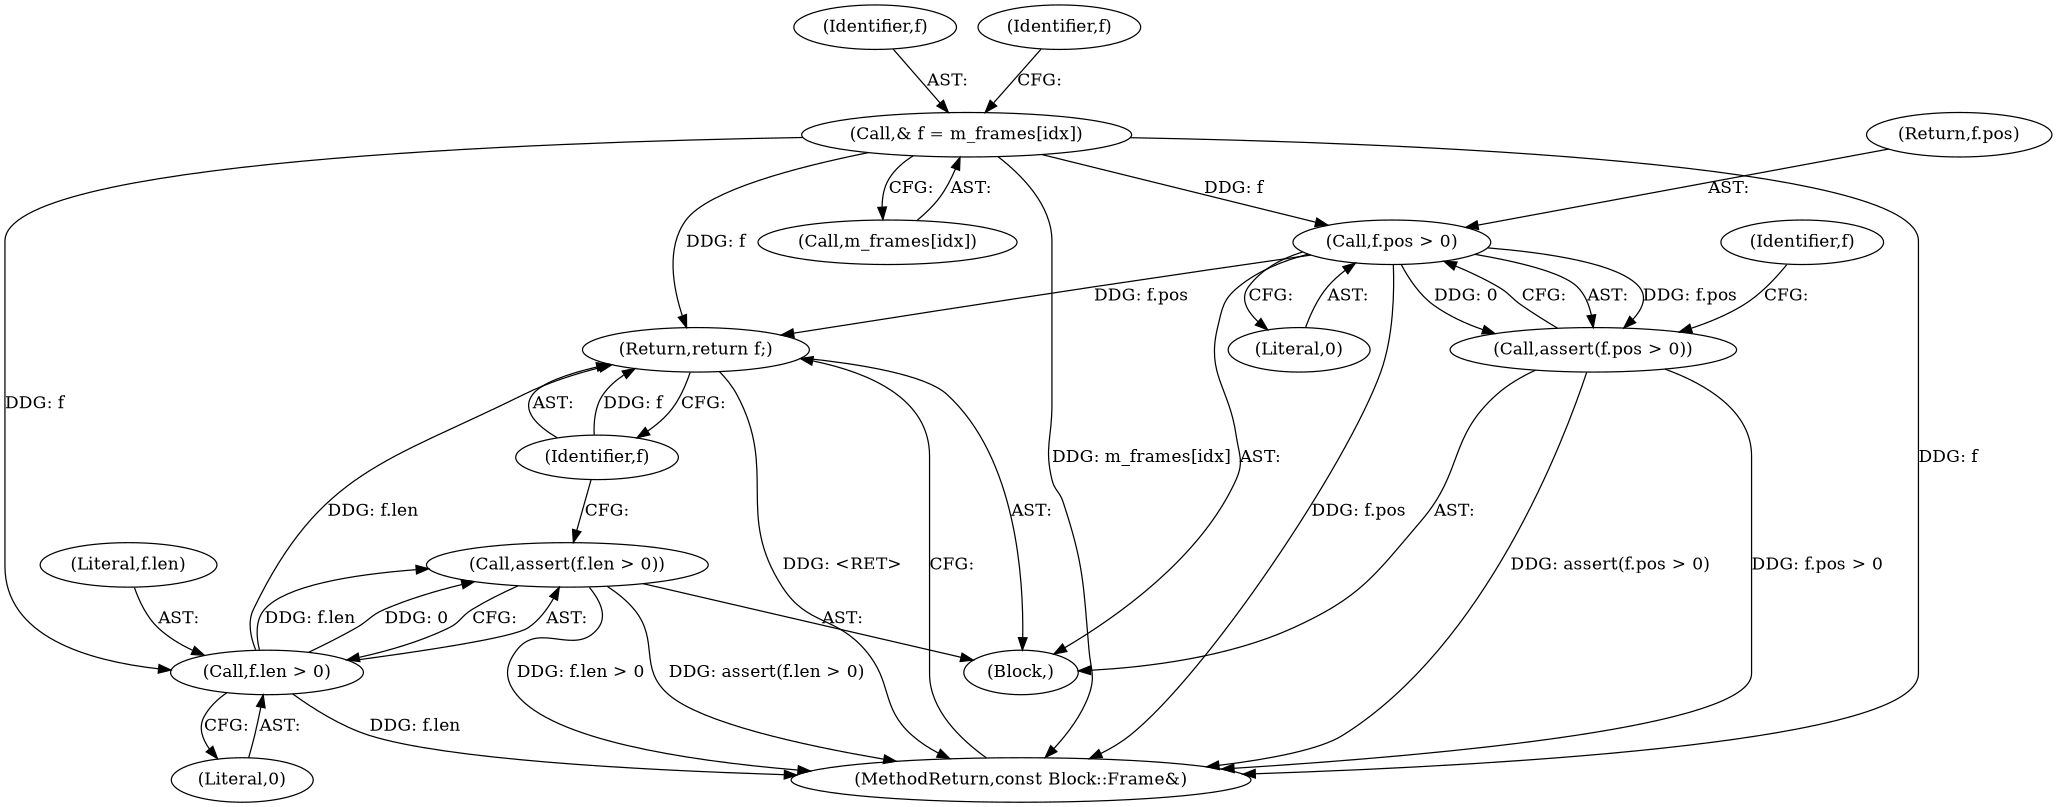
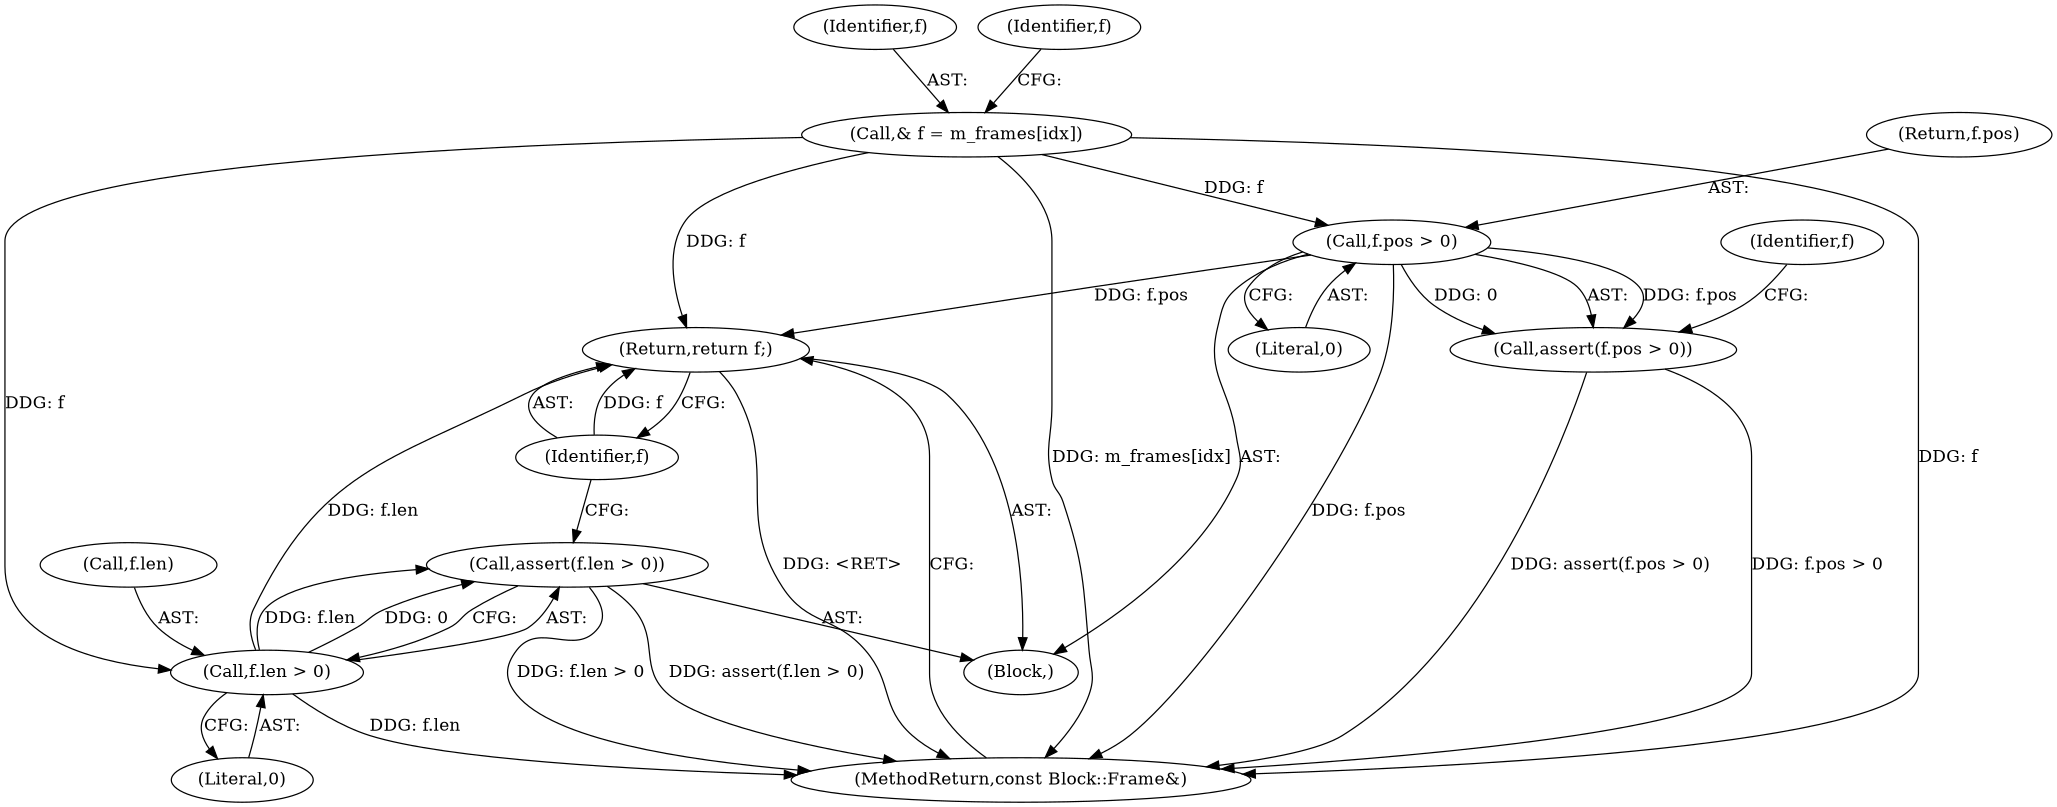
(888, 242) -> none
(1508, 294) -> none
(129, 565) -> (129, 565)
(1360, 588) -> none
